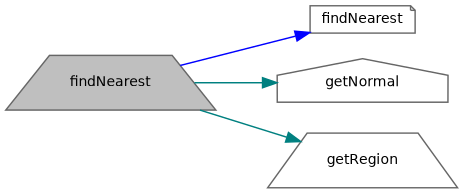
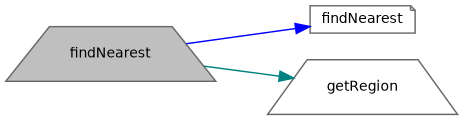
(363, 83) -> none
